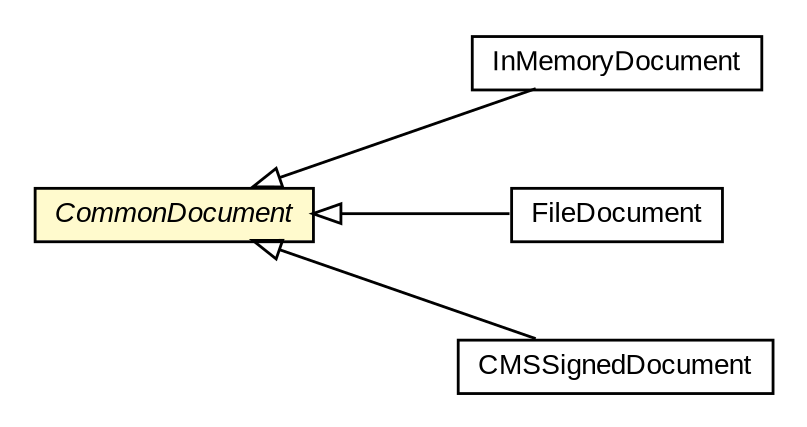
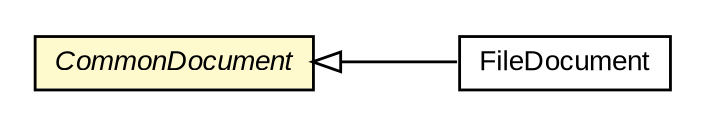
(616, 62) -> none
(616, 365) -> none
